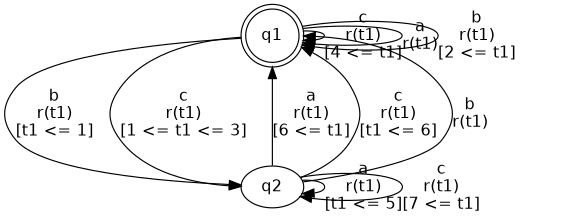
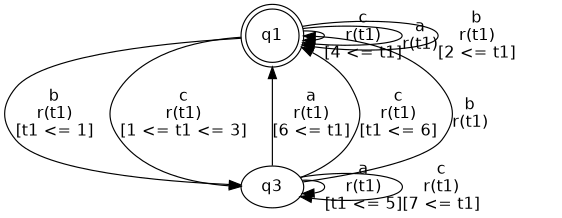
(272, 187) -> (272, 187)
